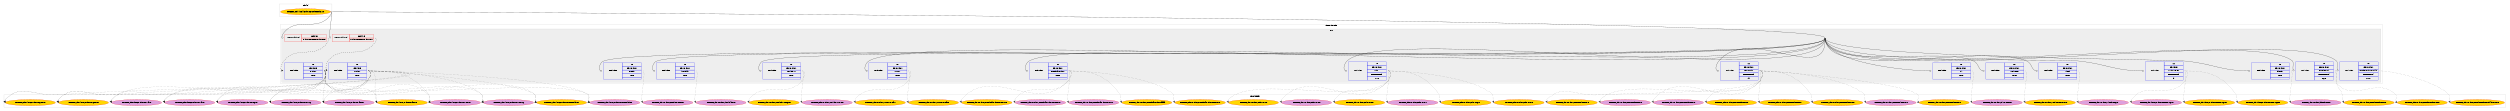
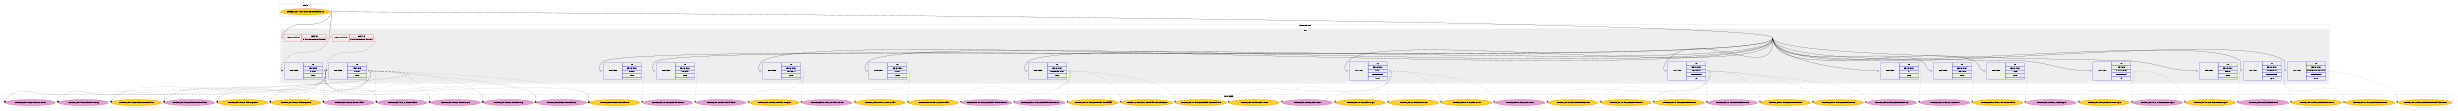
(1200, 103) -> (1147, 103)
(1625, 103) -> none
